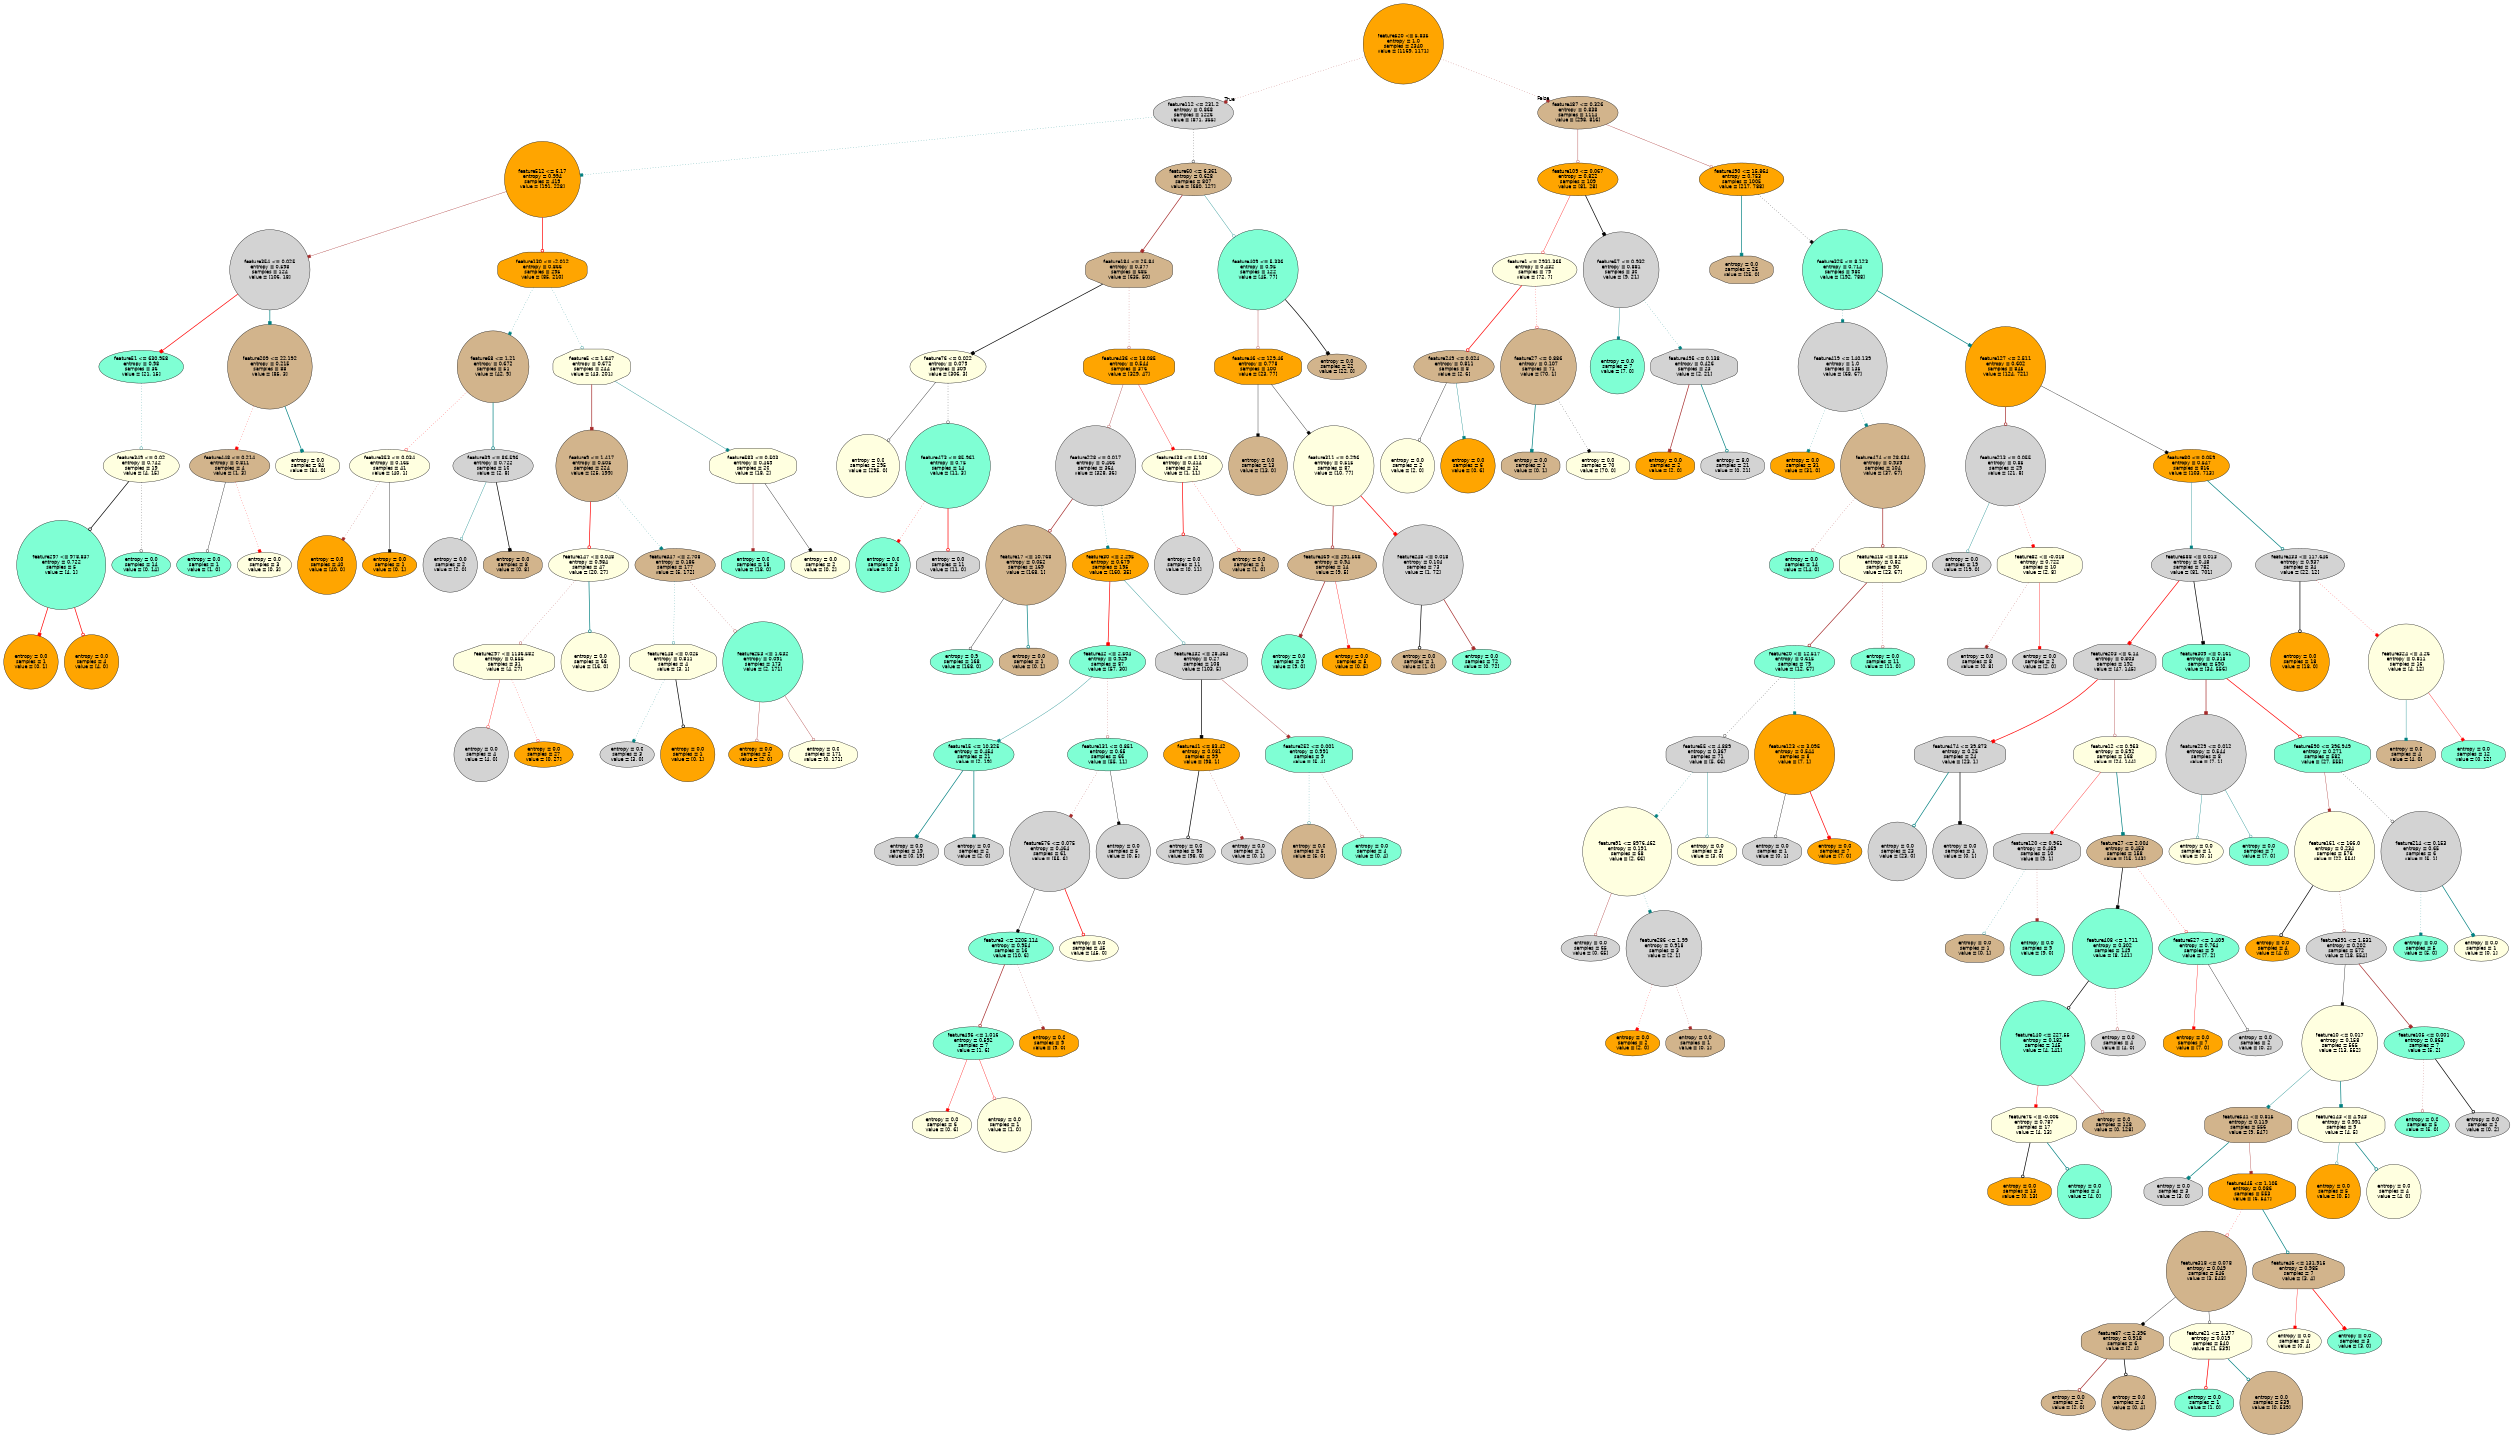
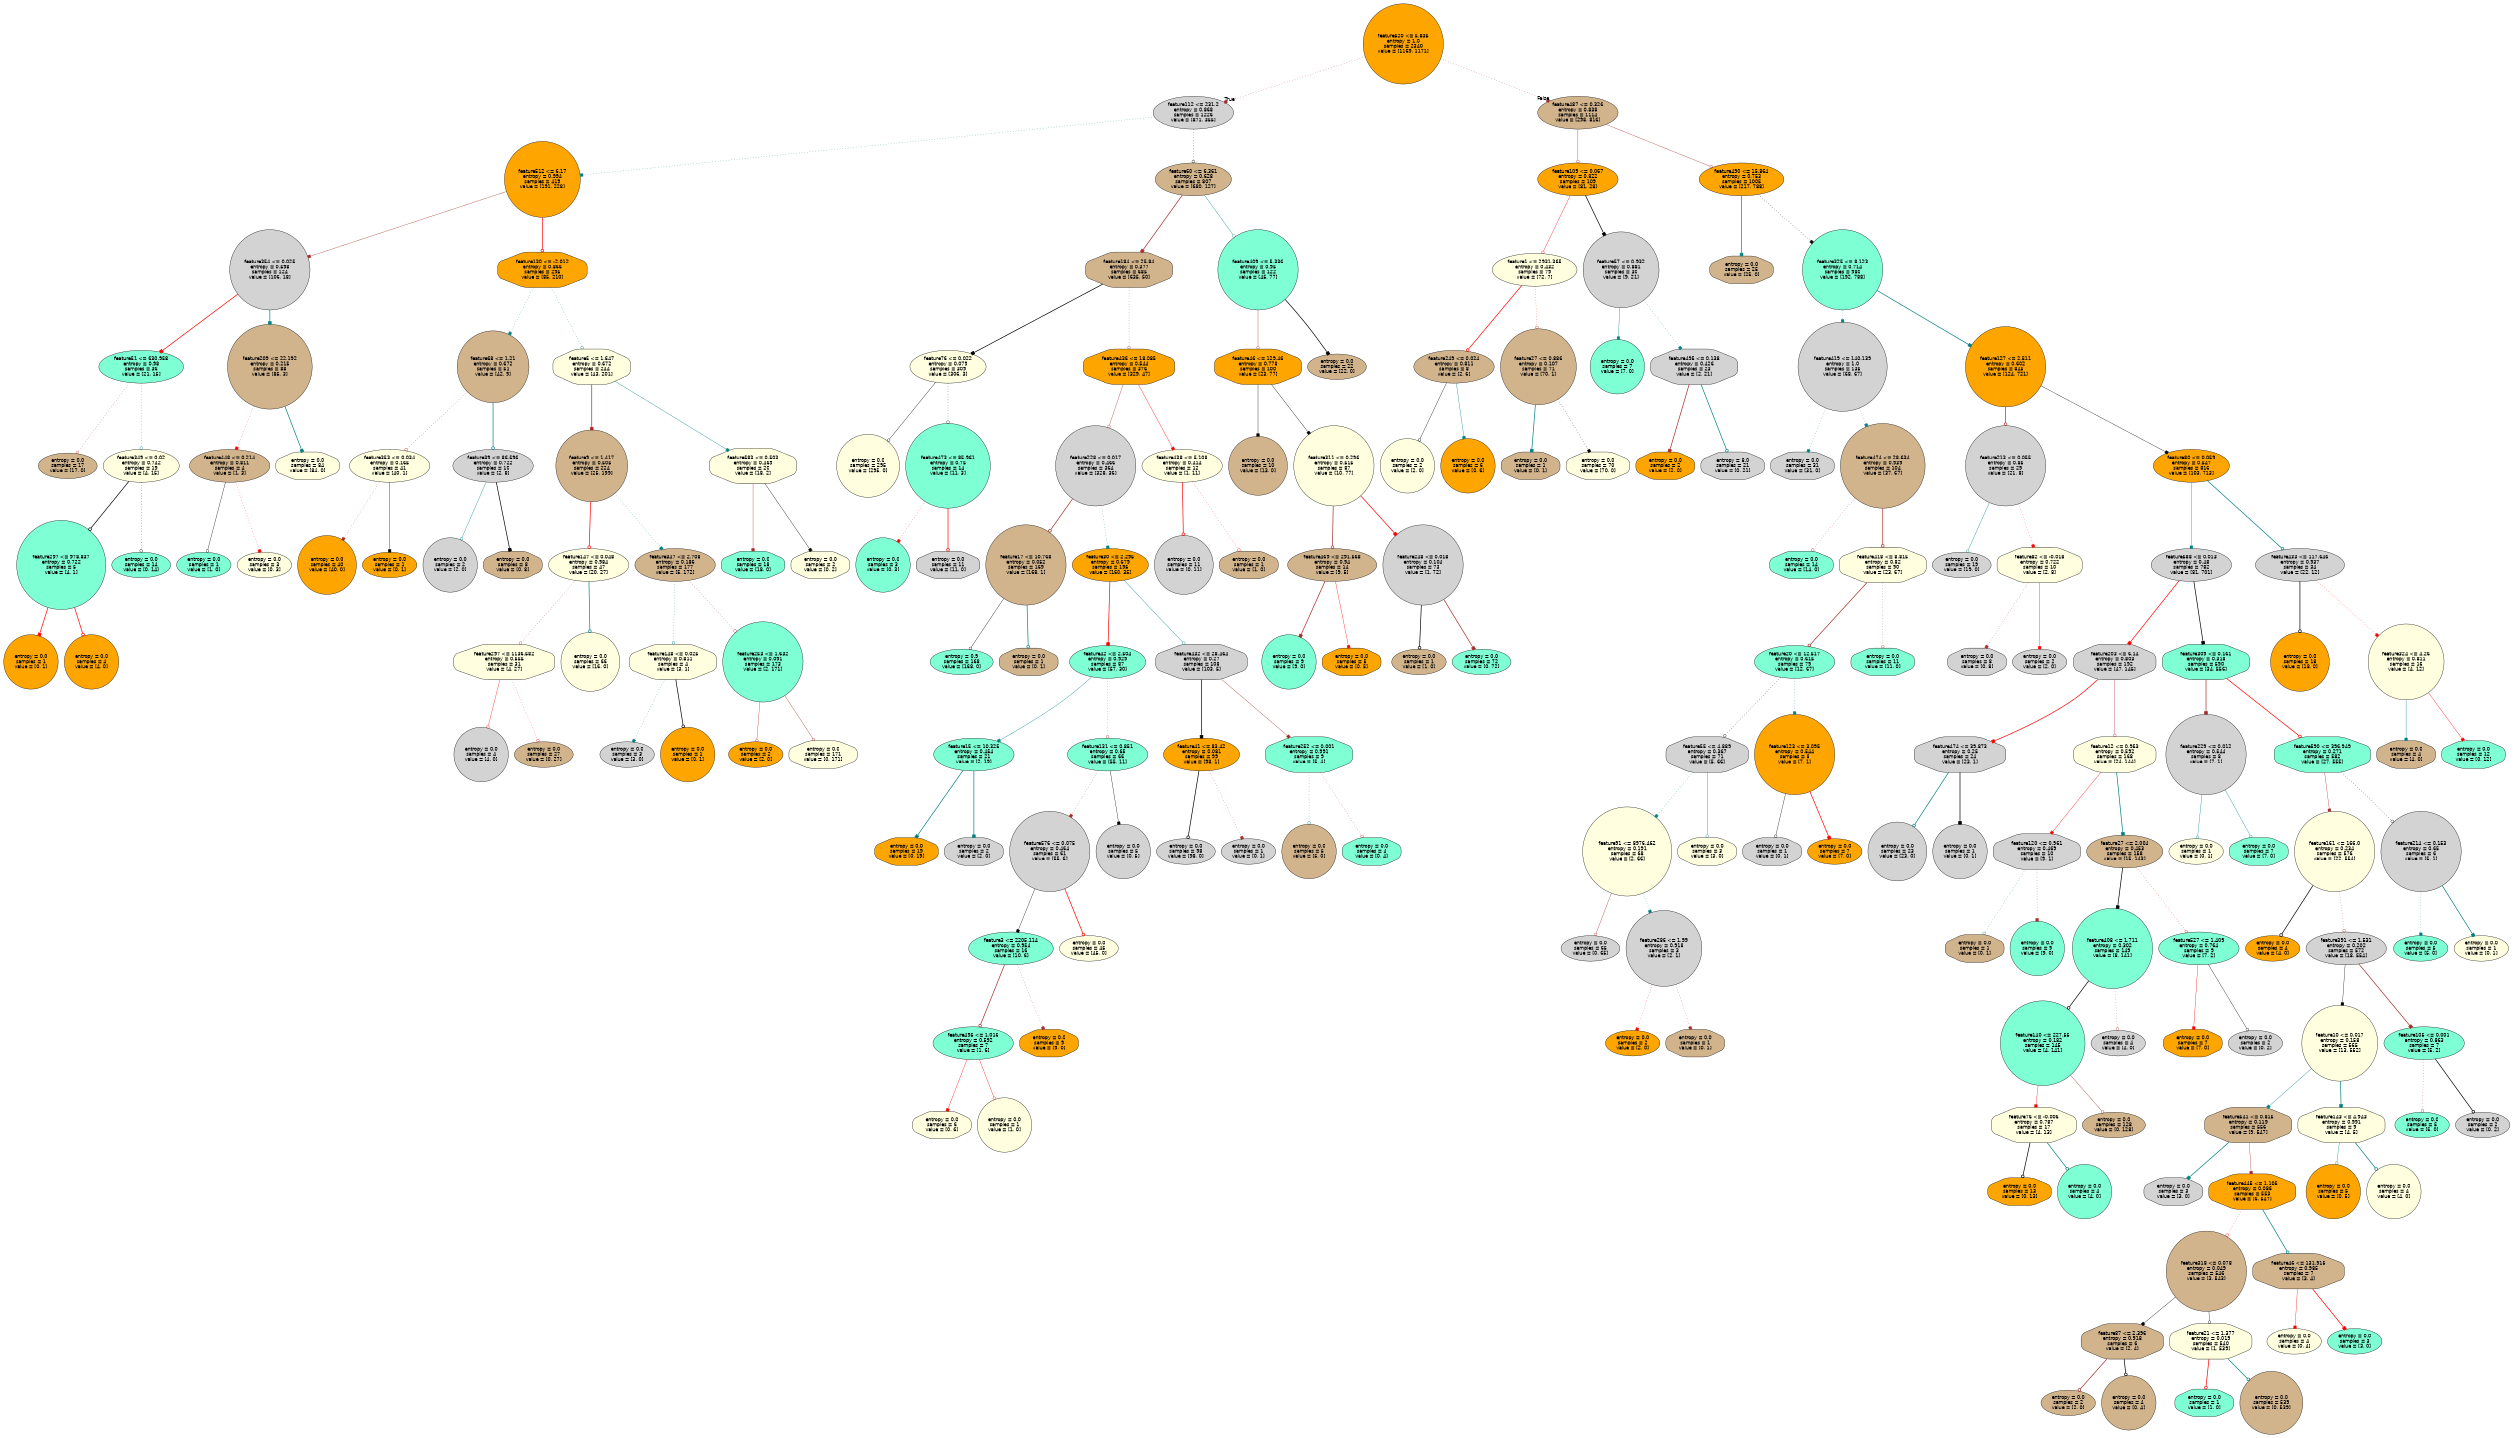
none -> (68, 466)
(1258, 466) -> (1258, 466)
(1802, 466) -> (1802, 466)
(544, 755) -> (544, 755)
(906, 851) -> (906, 851)
